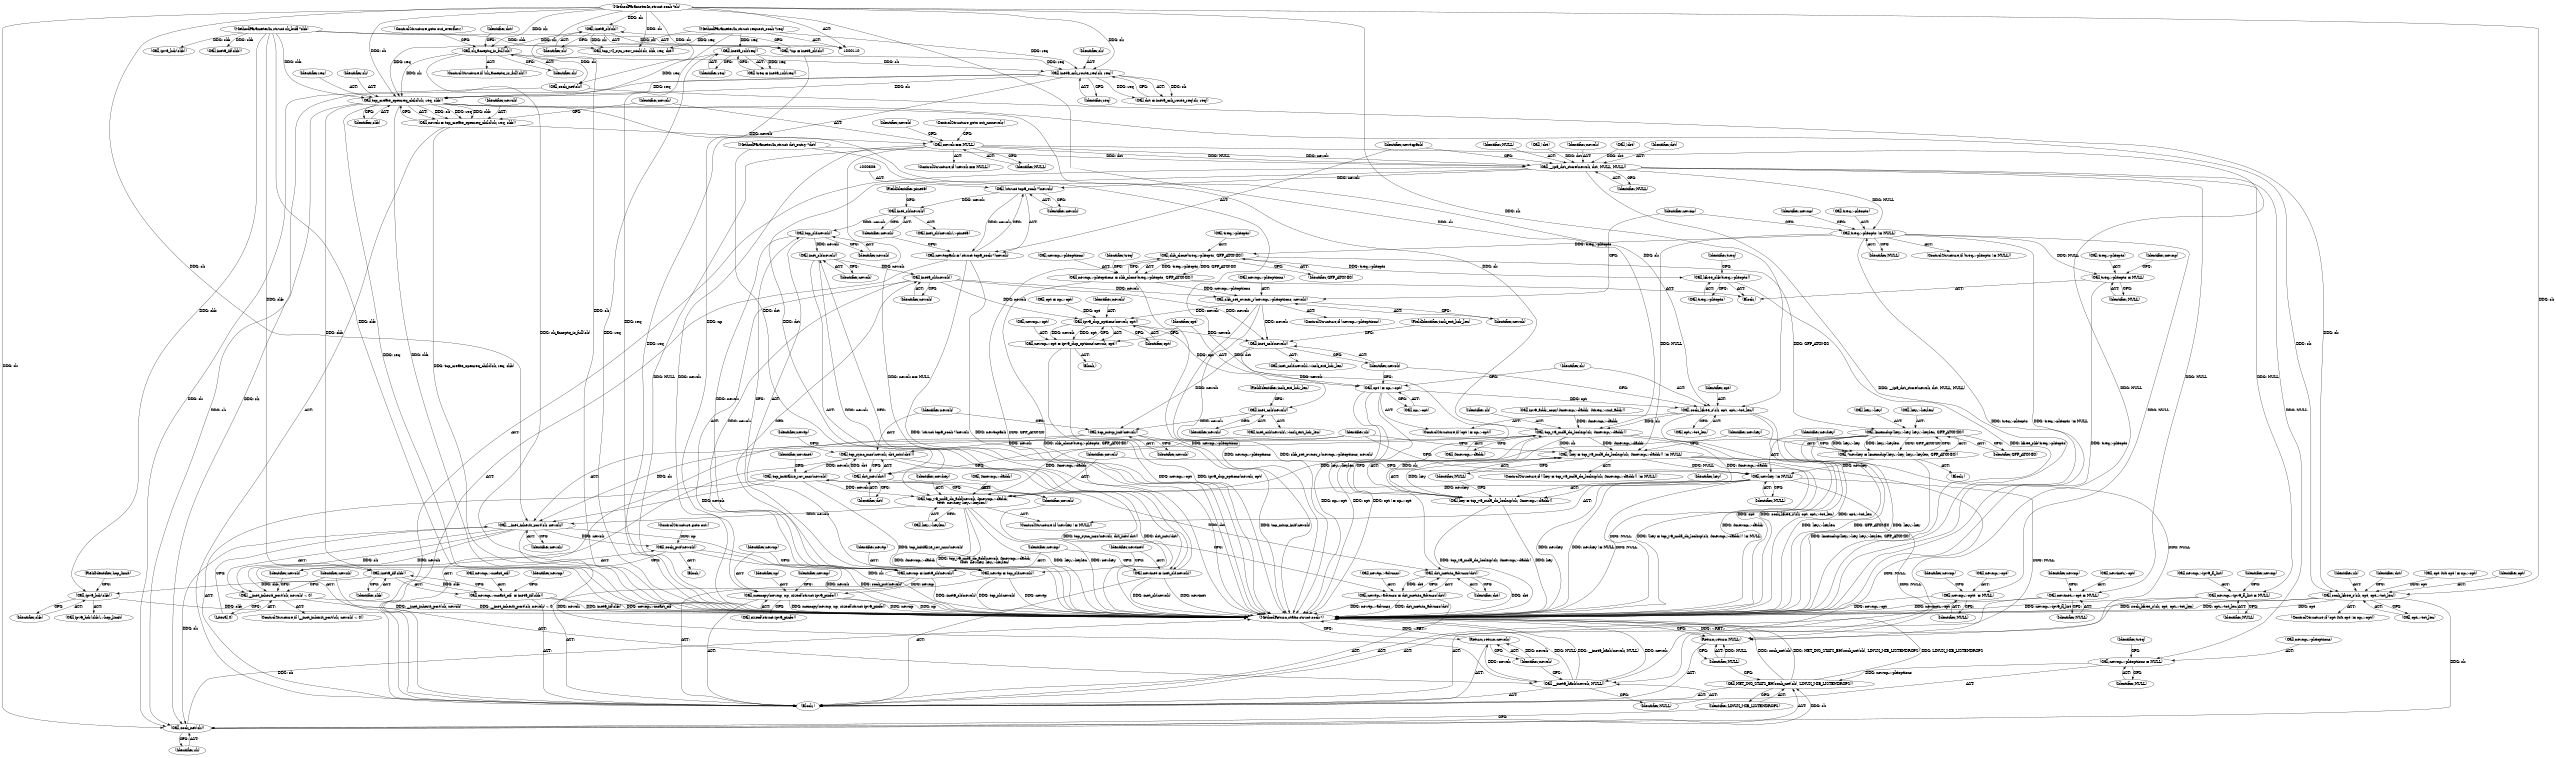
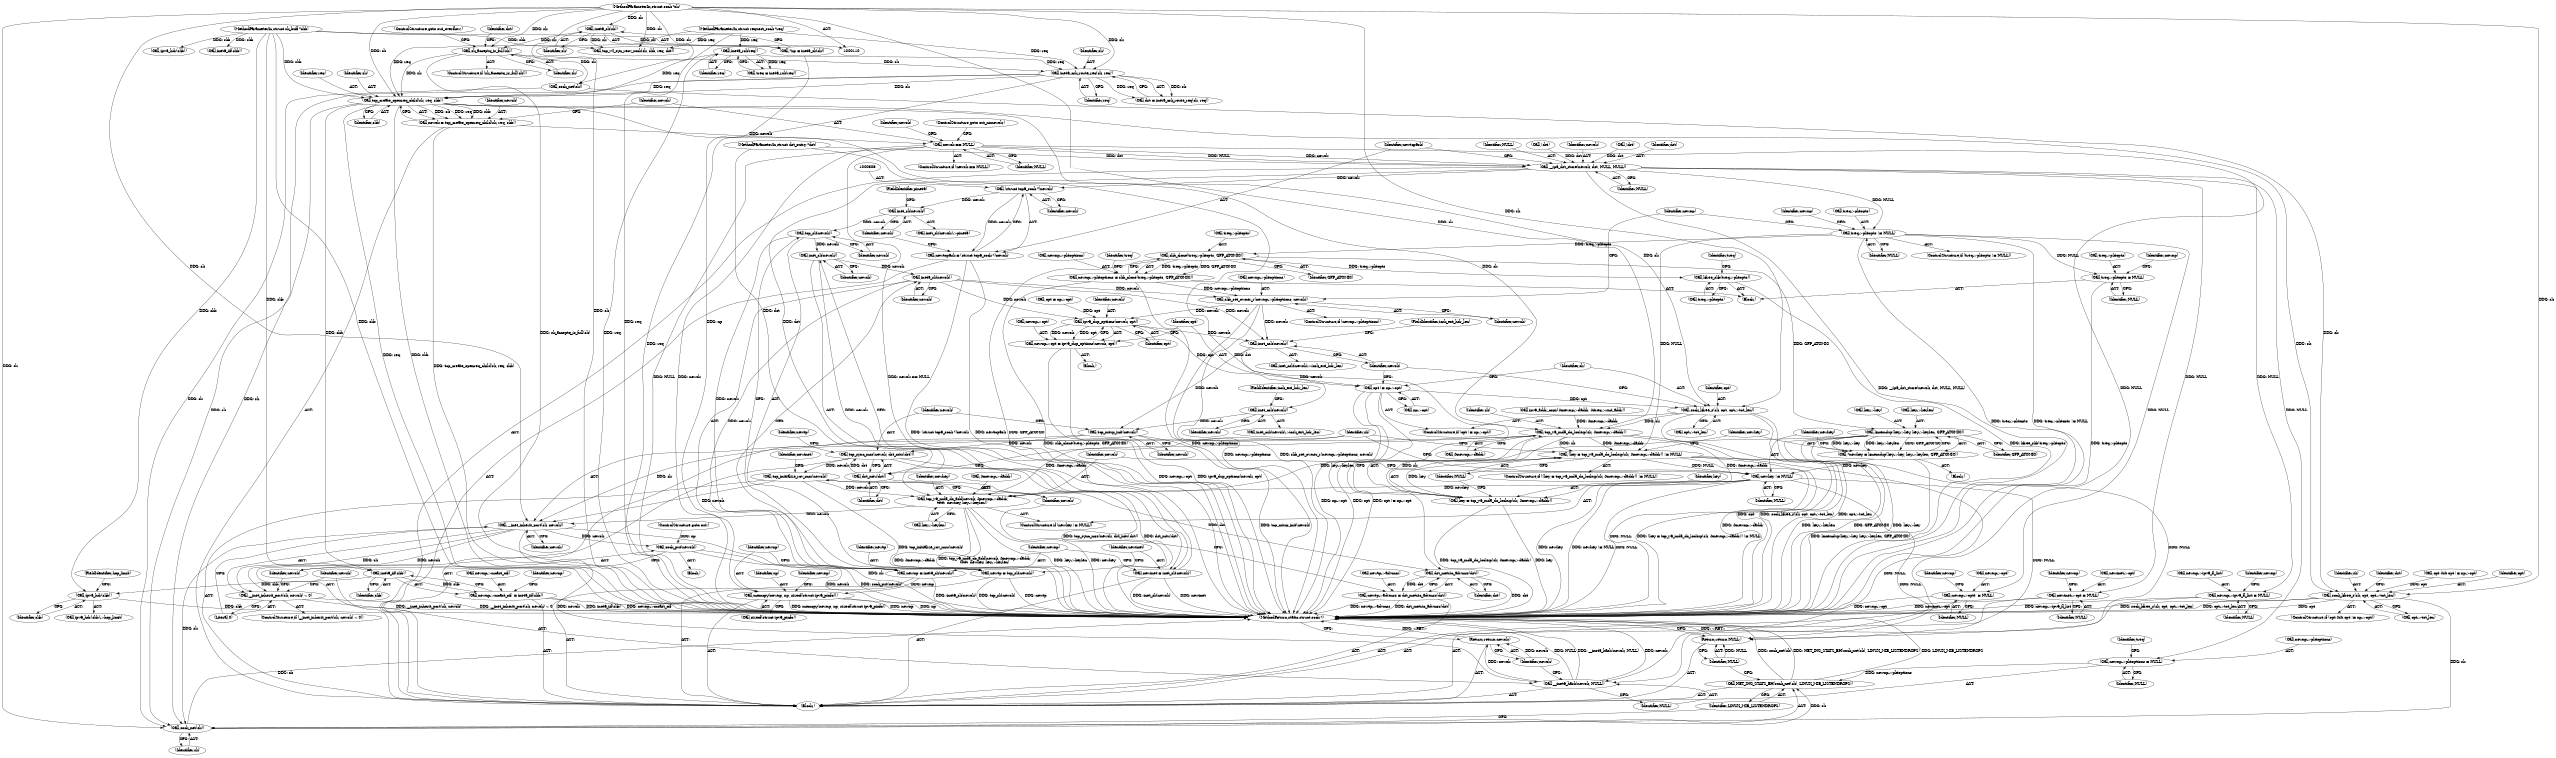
(803, 40) -> none
